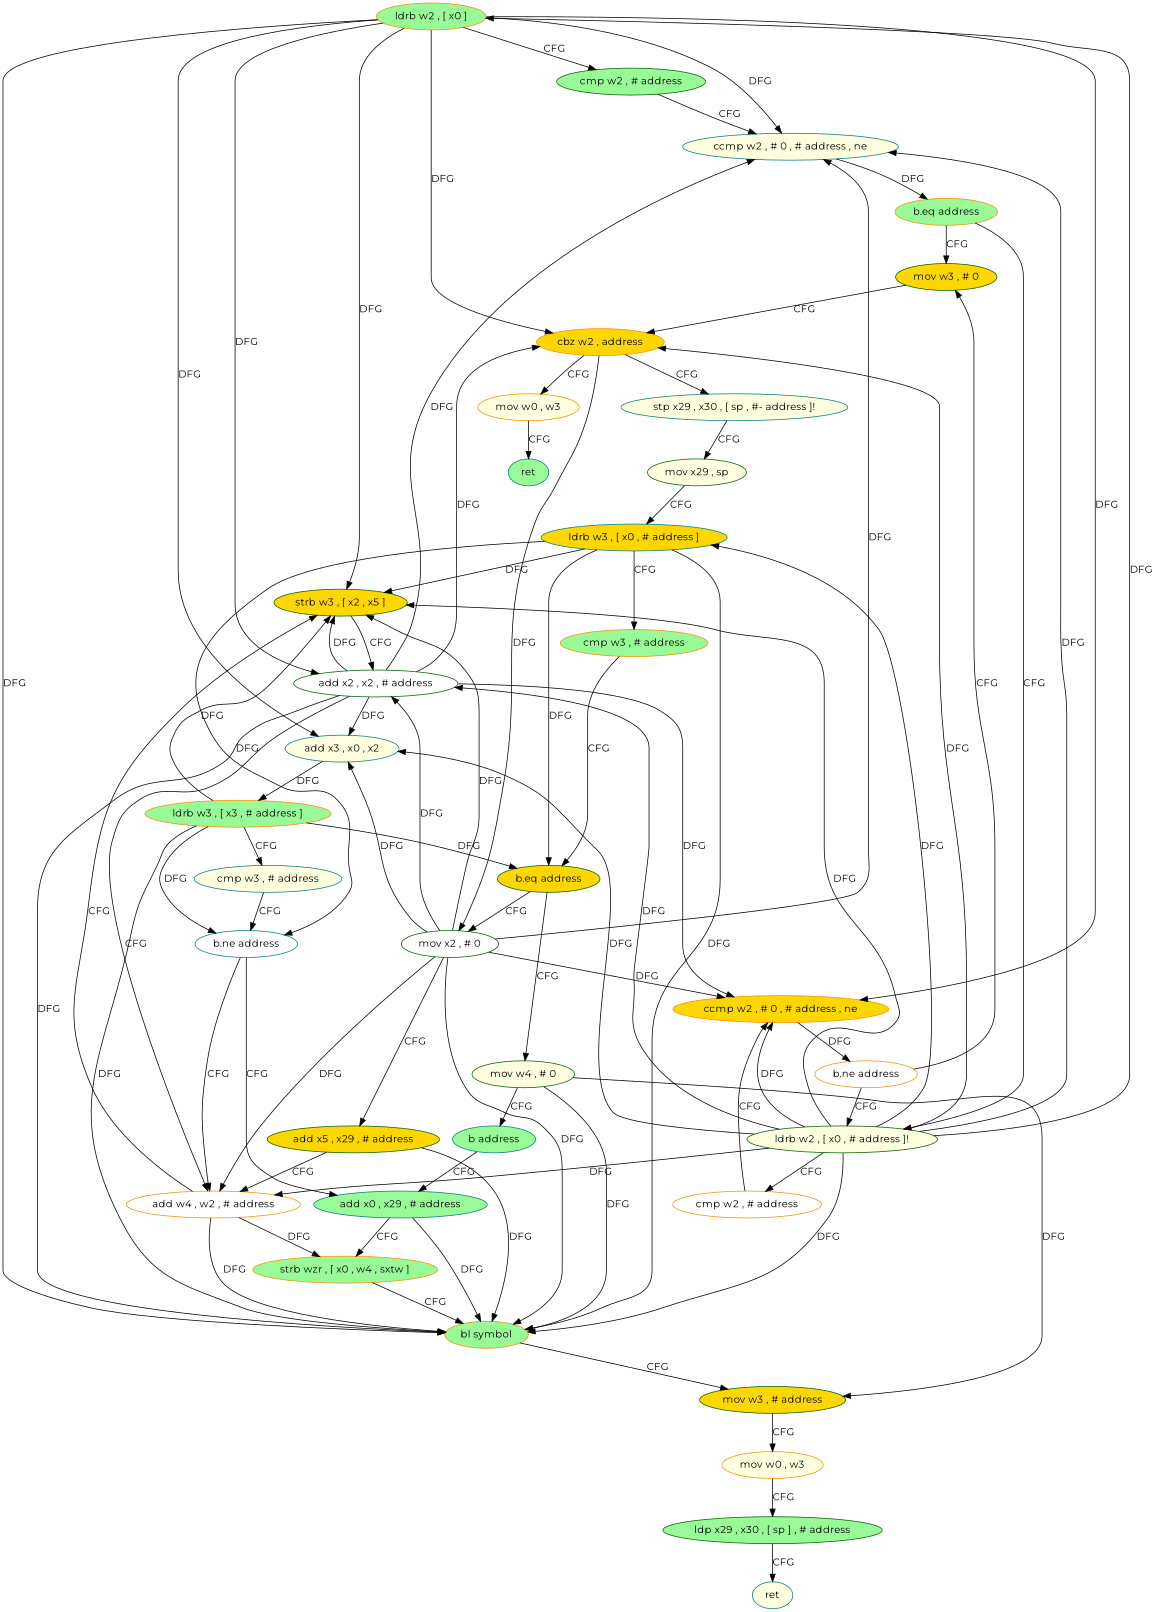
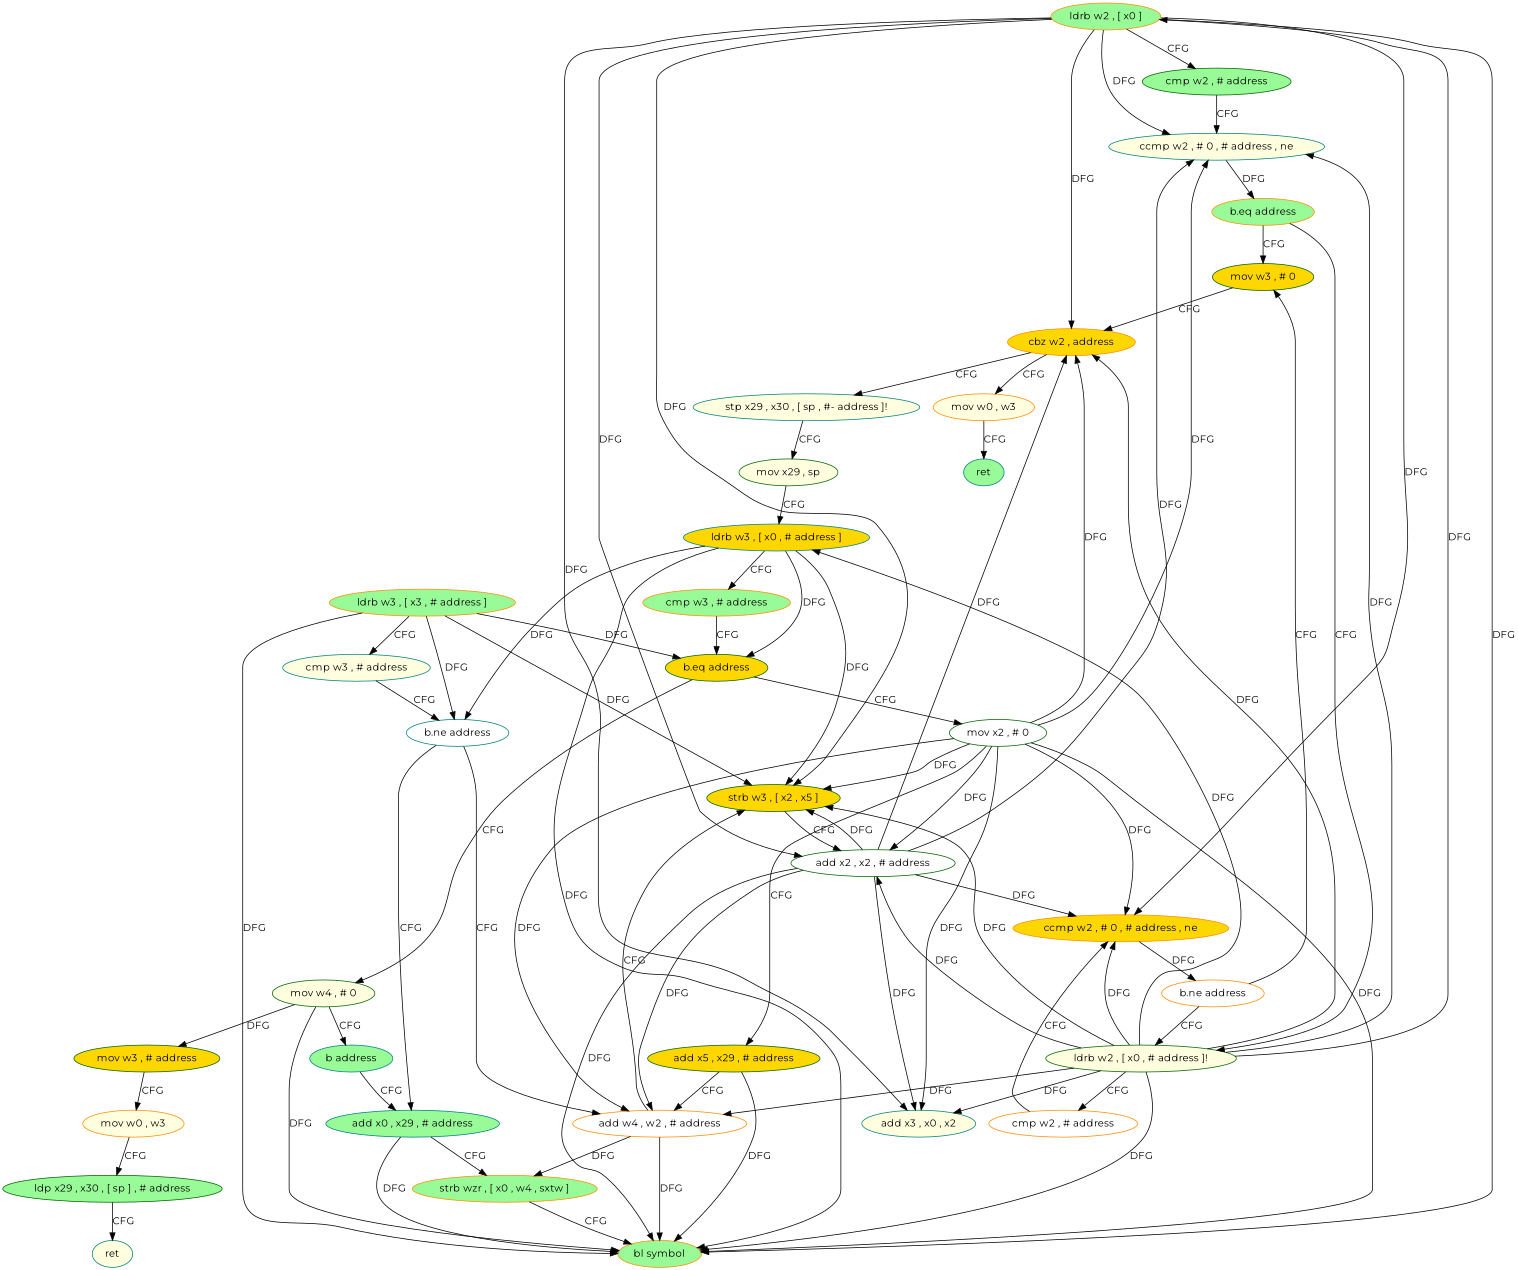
(512, 635) -> (1084, 556)
(294, 779) -> none
(136, 944) -> (677, 993)
(620, 1365) -> none
